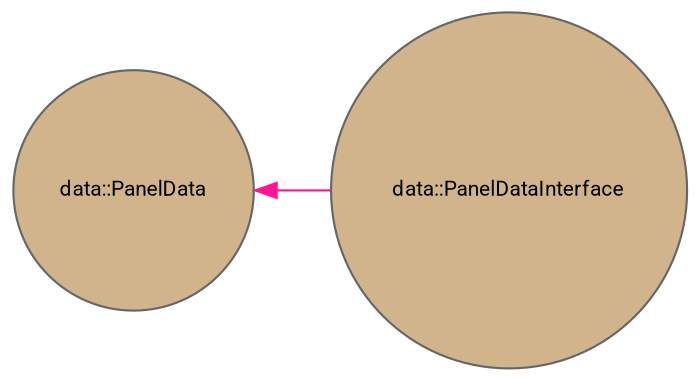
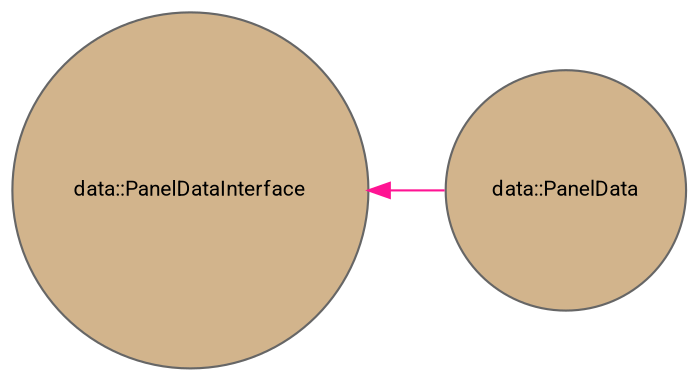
(304, 190) -> (417, 190)
